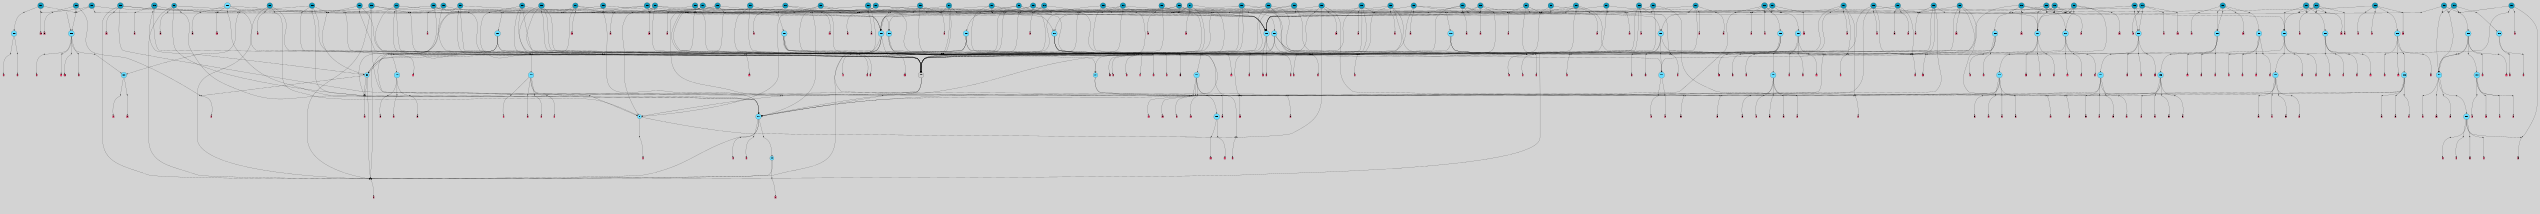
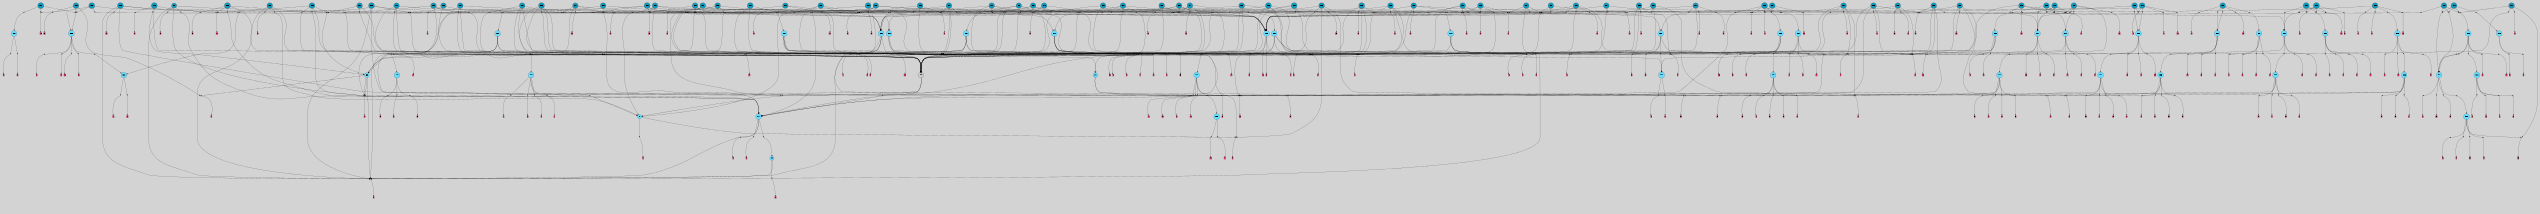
(227, 6) -> (227, 6)
